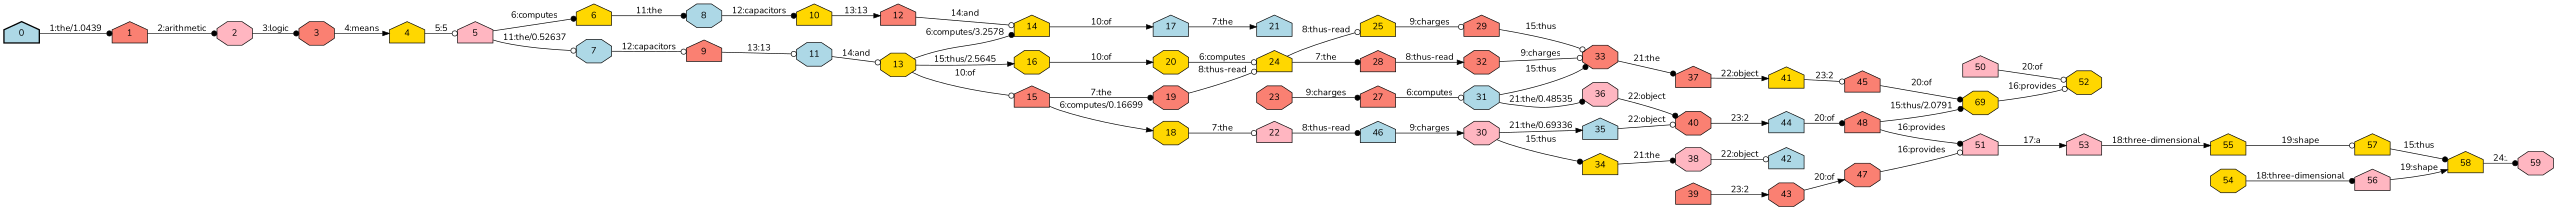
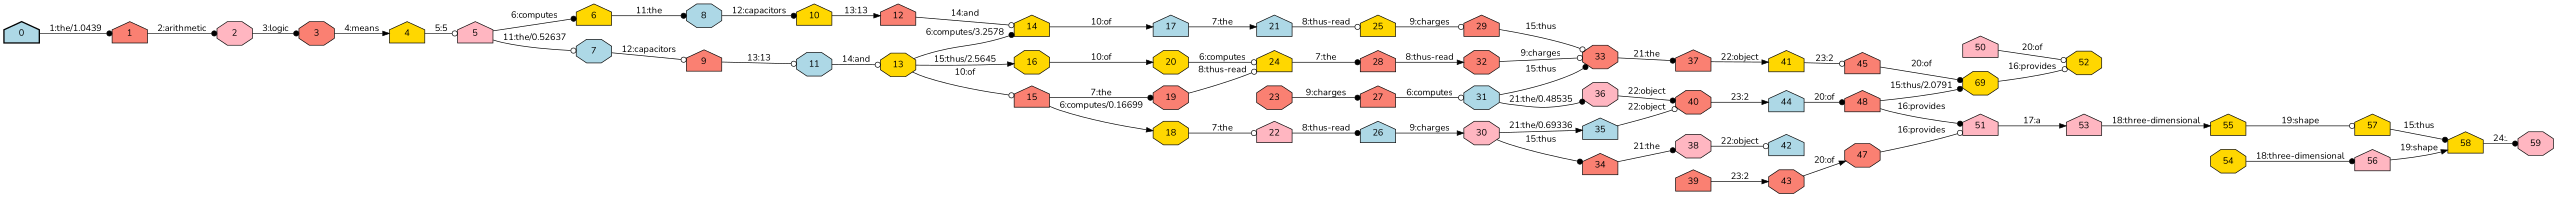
(1321, 43) -> (1323, 27)
(1378, 133) -> (1378, 133)
(1600, 165) -> (1600, 165)
